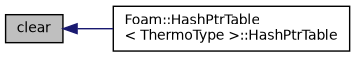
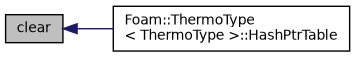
(231, 29) -> (231, 29)
